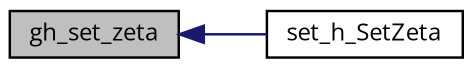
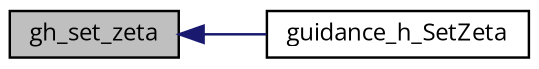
(365, 34) -> (398, 34)
